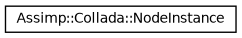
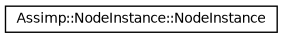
(121, 19) -> (141, 19)
